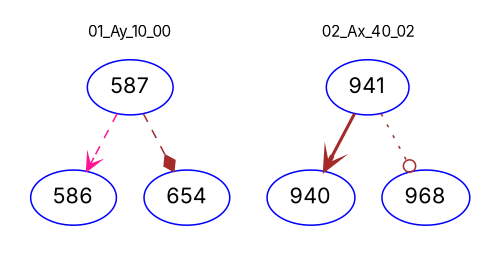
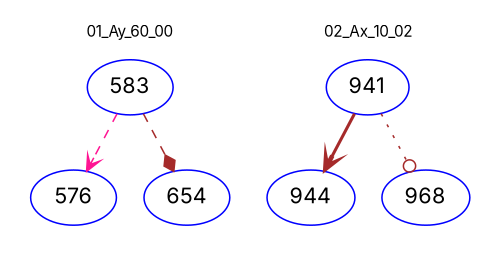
(130, 33) -> (130, 33)
(368, 33) -> (368, 33)
(130, 87) -> (130, 87)
(74, 198) -> (74, 198)
(311, 198) -> (311, 198)
